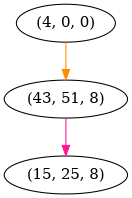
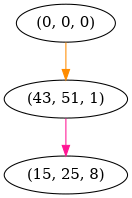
(66, 23) -> (66, 23)
(66, 99) -> (66, 99)
